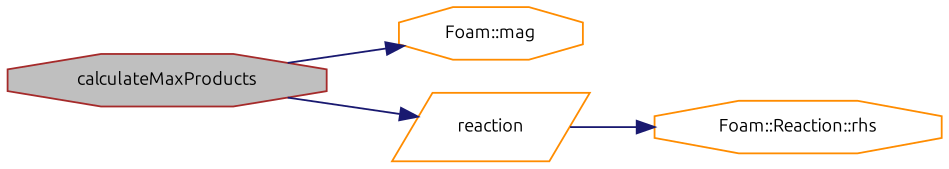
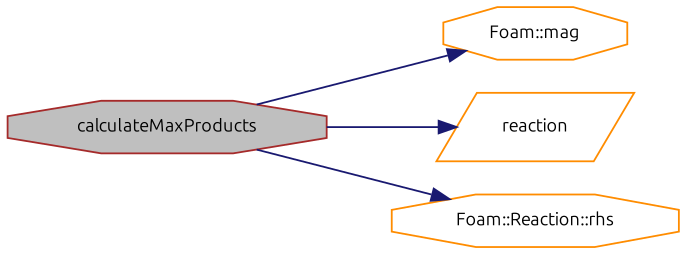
(603, 127) -> (344, 172)
